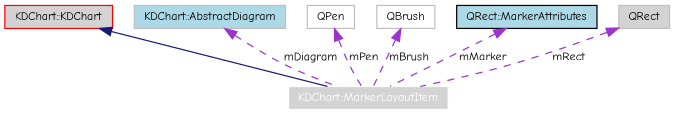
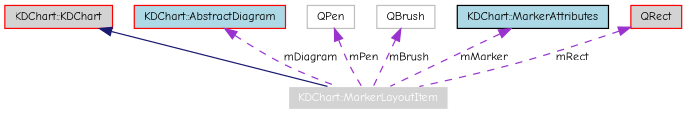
(210, 17) -> (210, 17)
(527, 17) -> (533, 17)
(644, 17) -> (656, 17)
